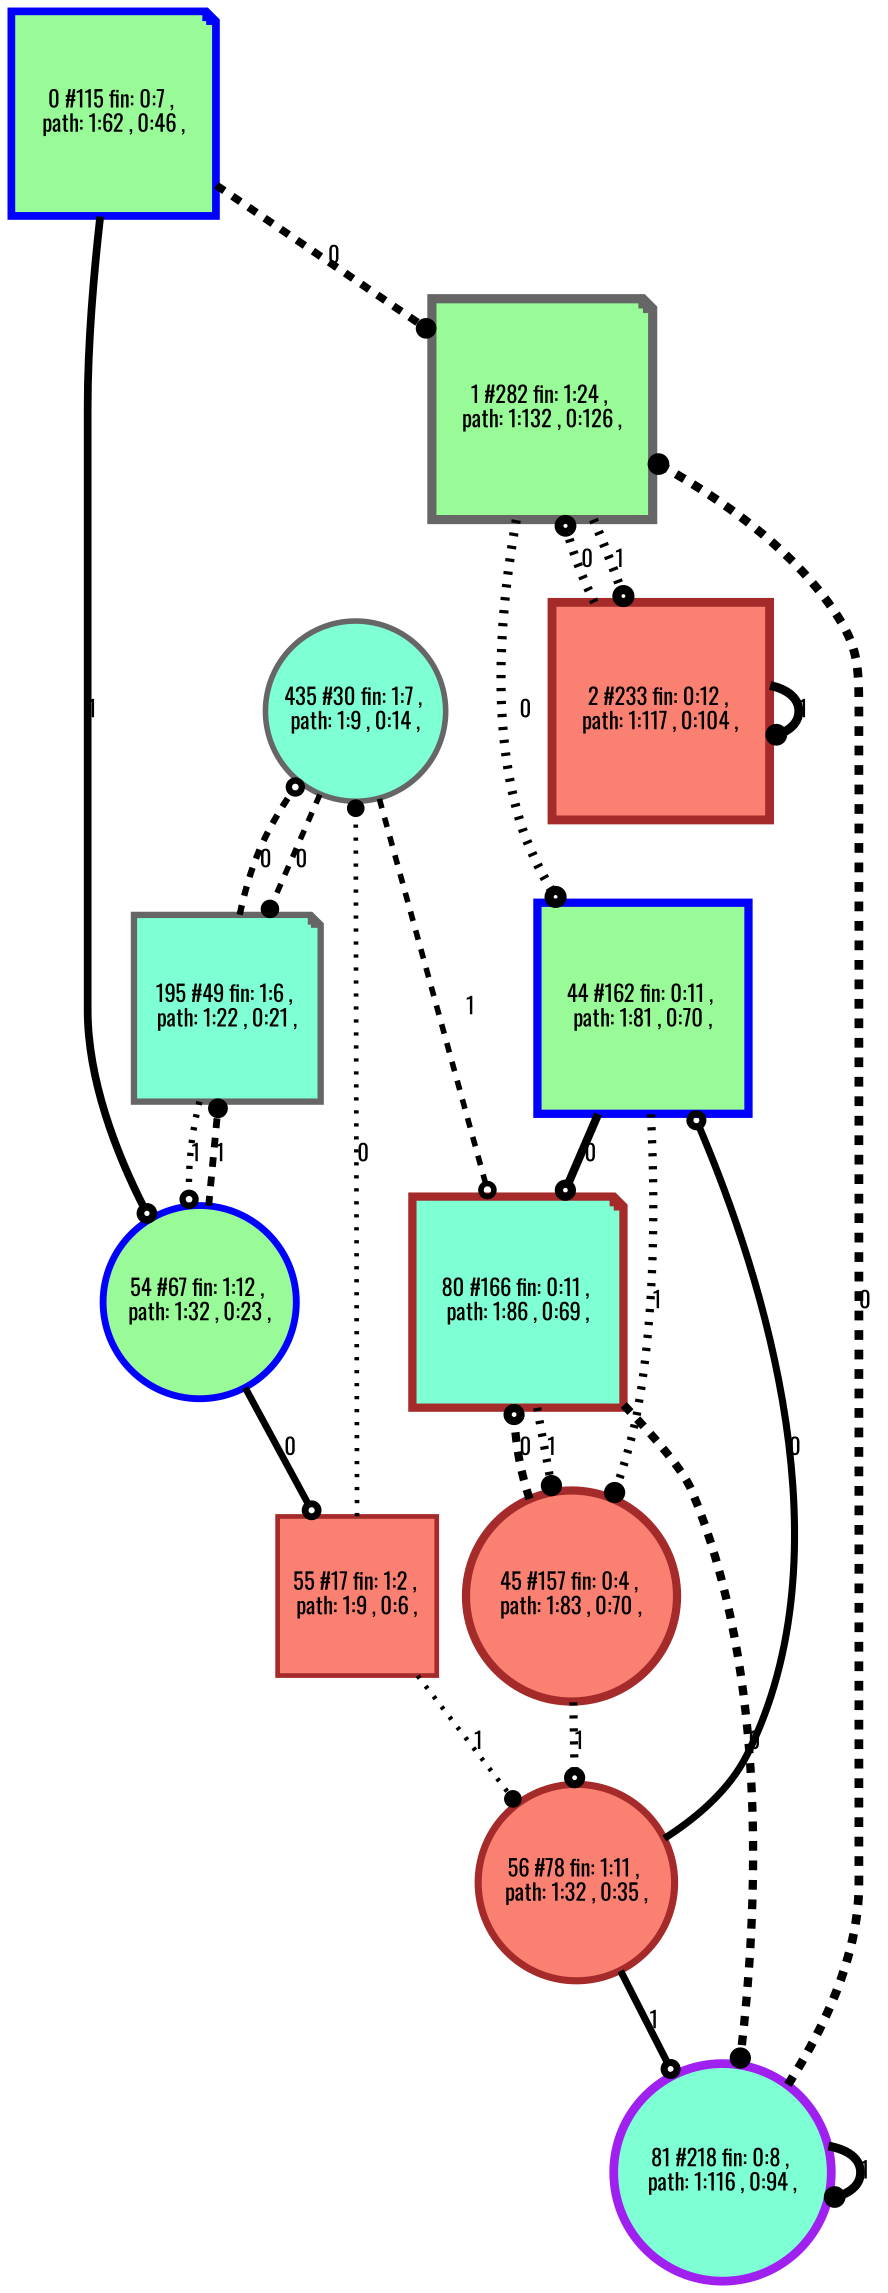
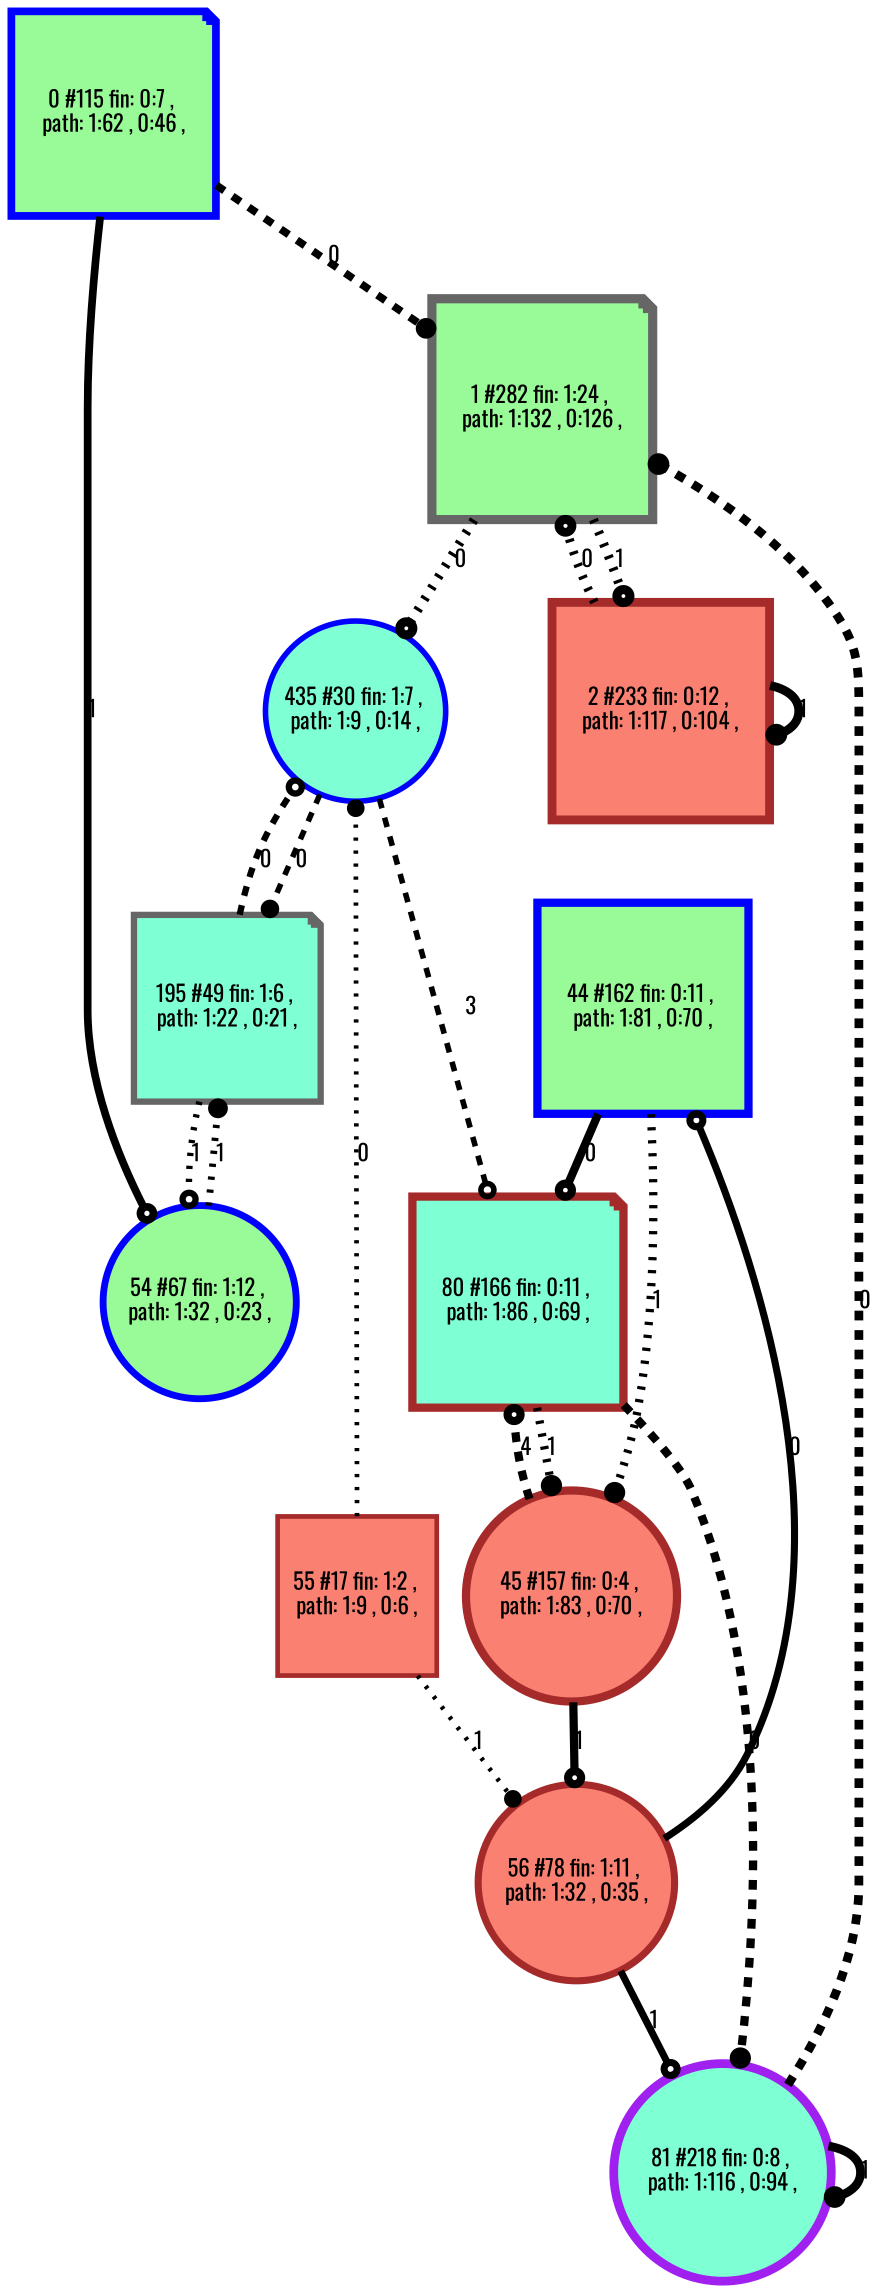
(502, 709) -> (442, 571)
(356, 711) -> (356, 711)
(473, 1008) -> (473, 1008)
(213, 1160) -> (213, 1160)
(277, 1446) -> none
(528, 1449) -> (528, 1449)
(574, 1737) -> (574, 1737)
